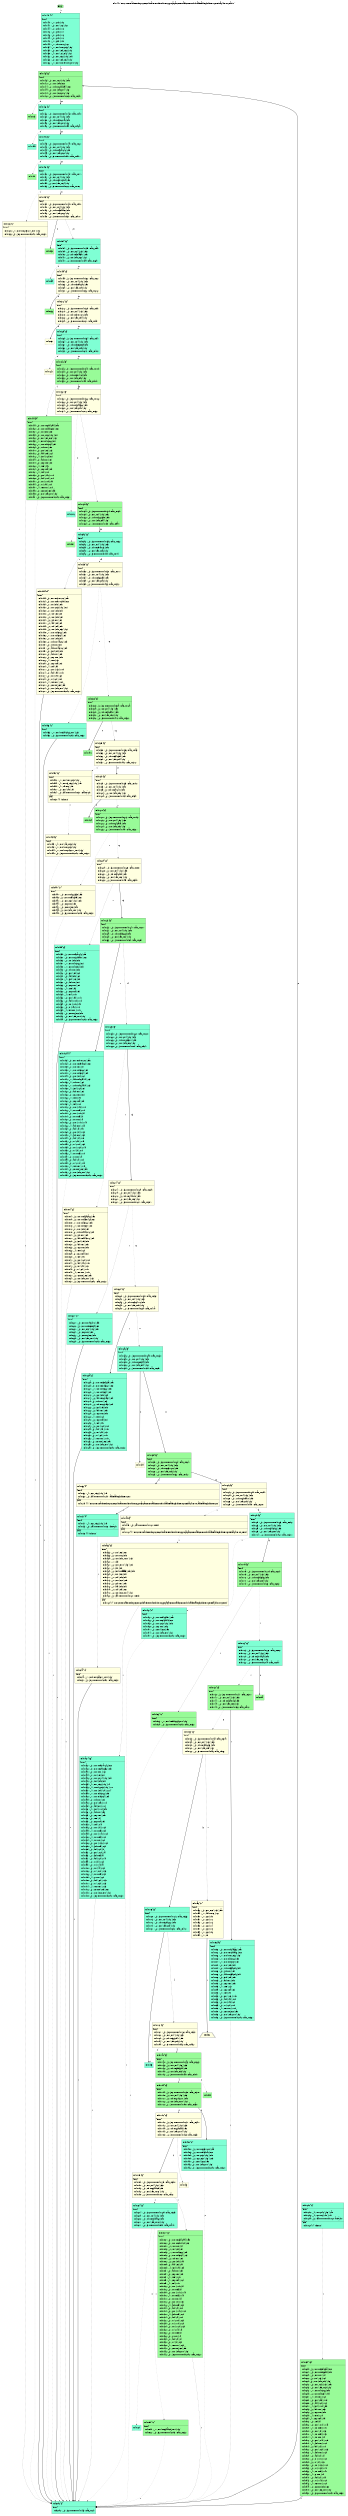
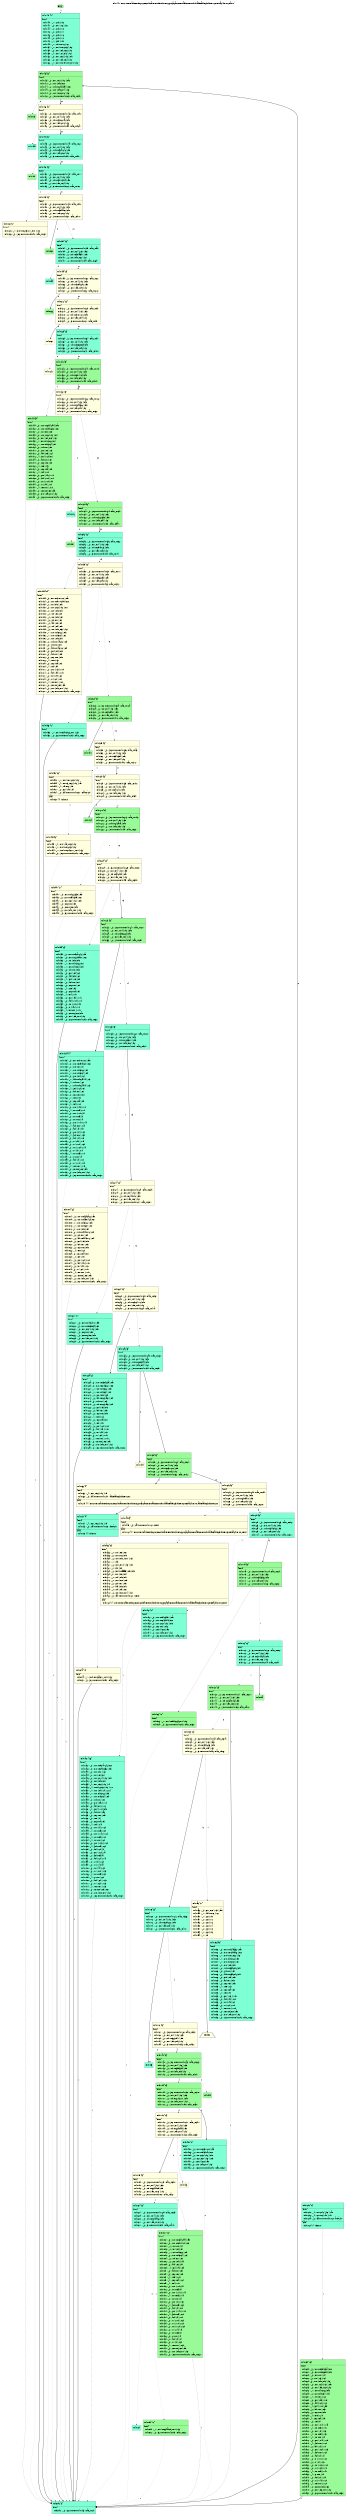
(60, 117) -> (60, 117)
